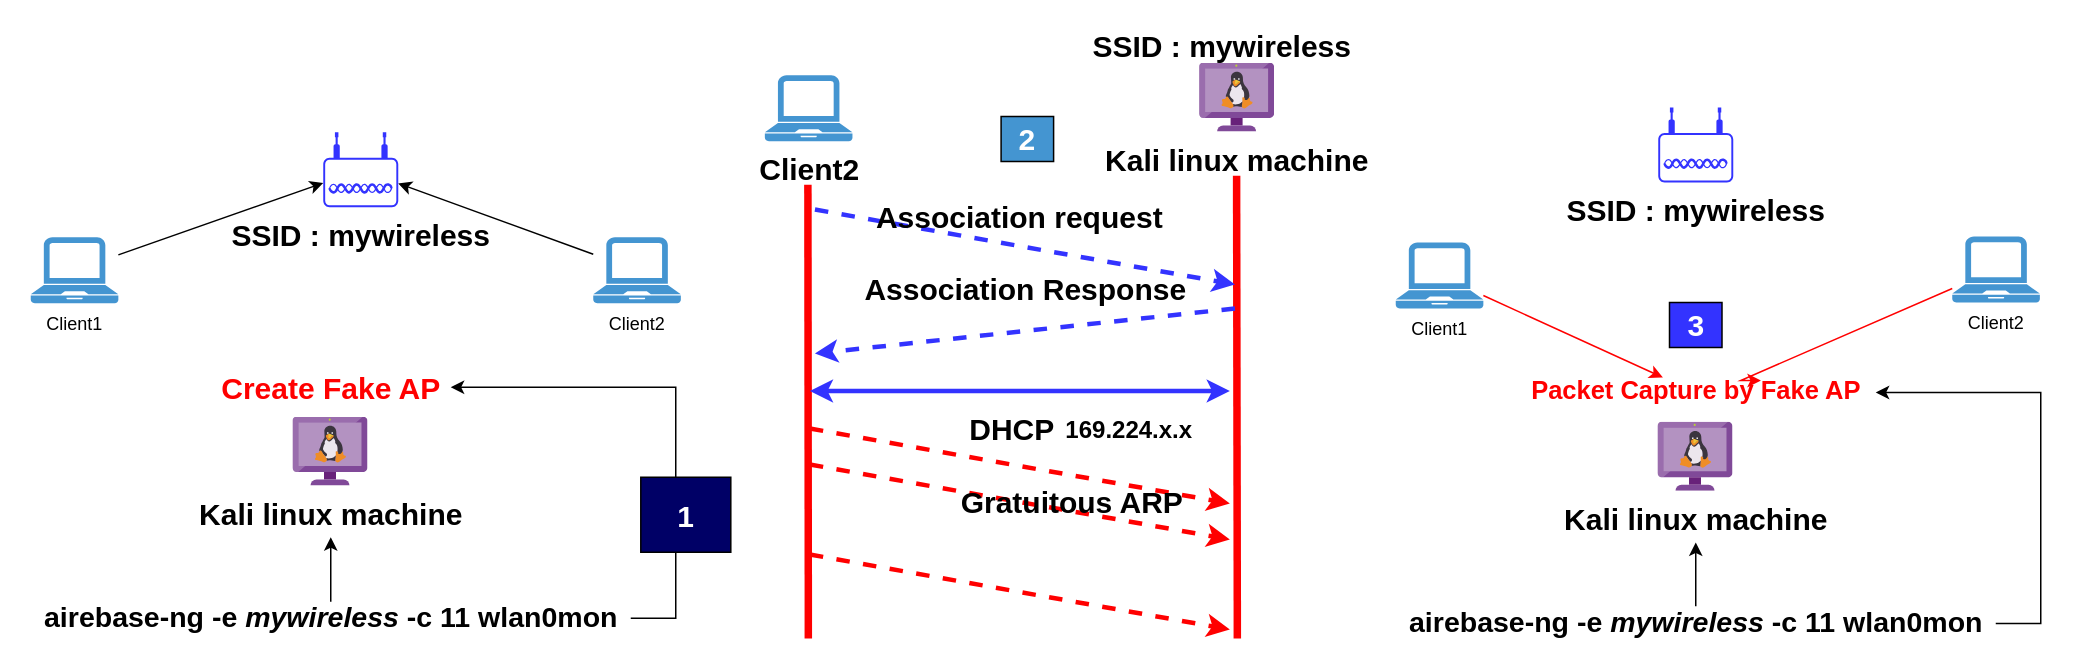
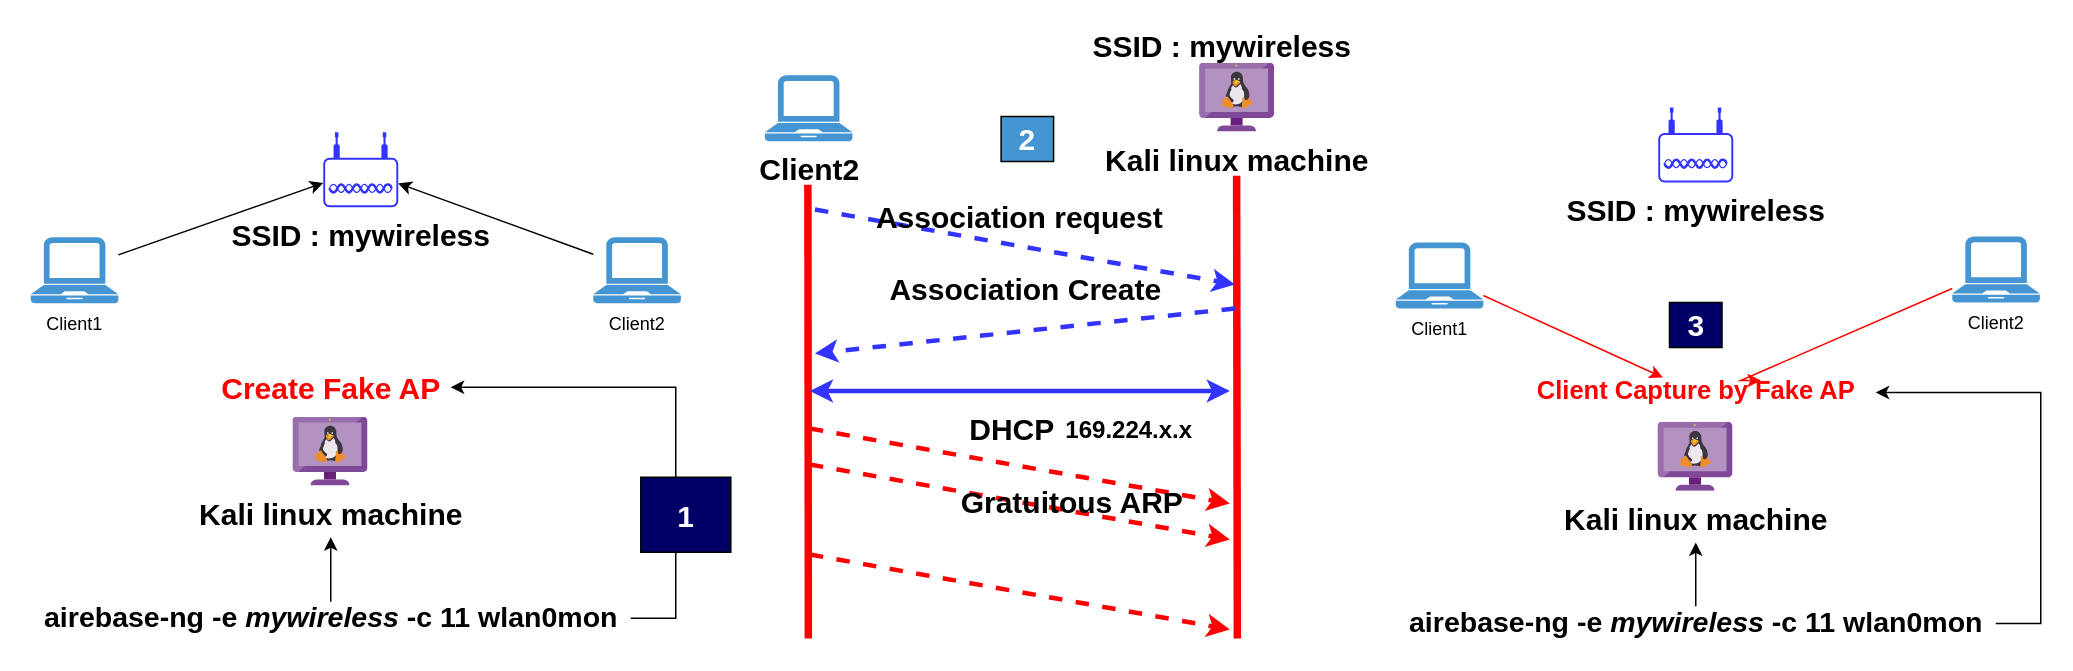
(1026, 278) -> (1026, 278)
(1696, 325) -> (1696, 325)
(1697, 392) -> (1697, 392)
